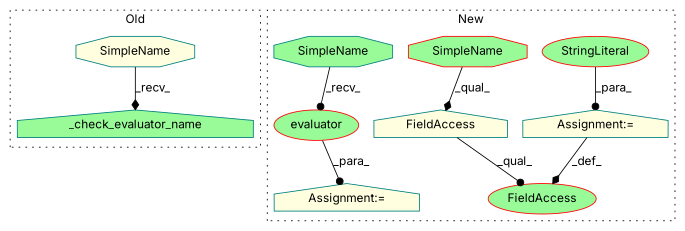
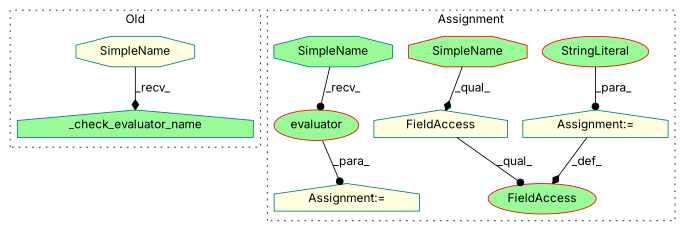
(471, 20) -> (471, 20)
